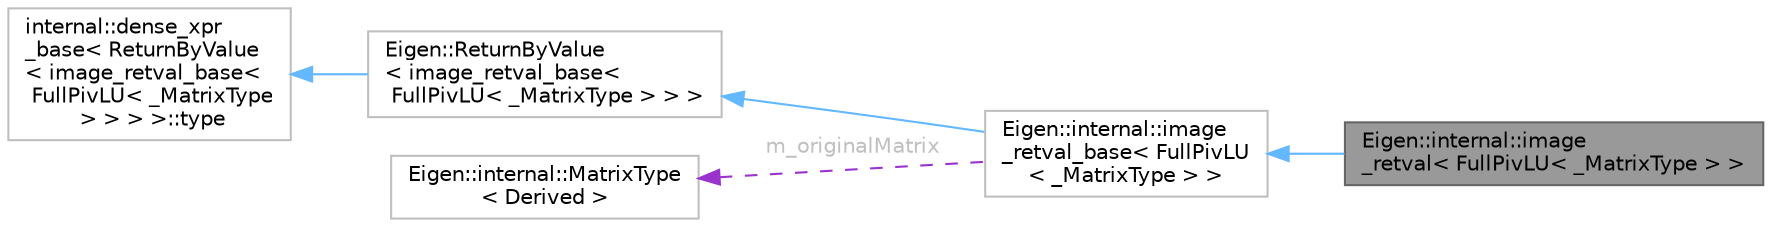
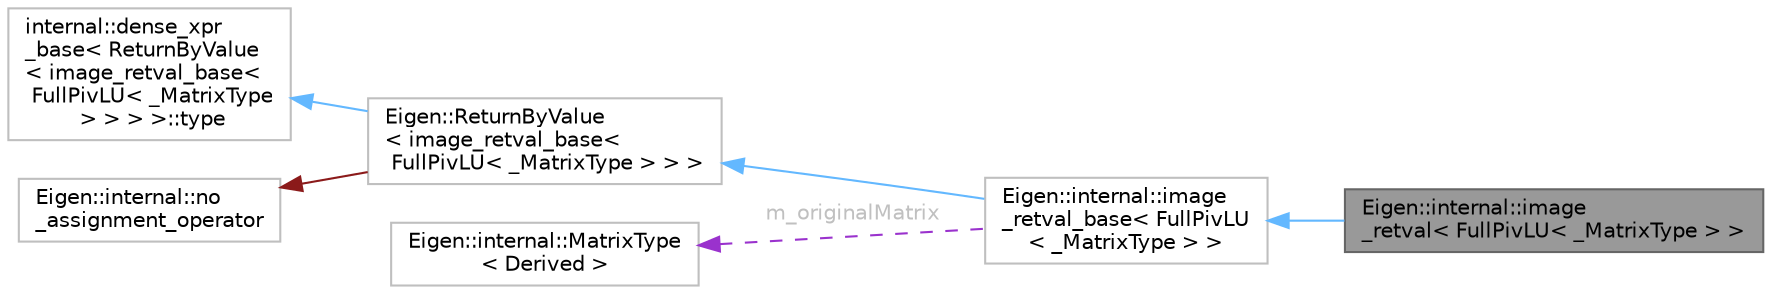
none -> (150, 210)
